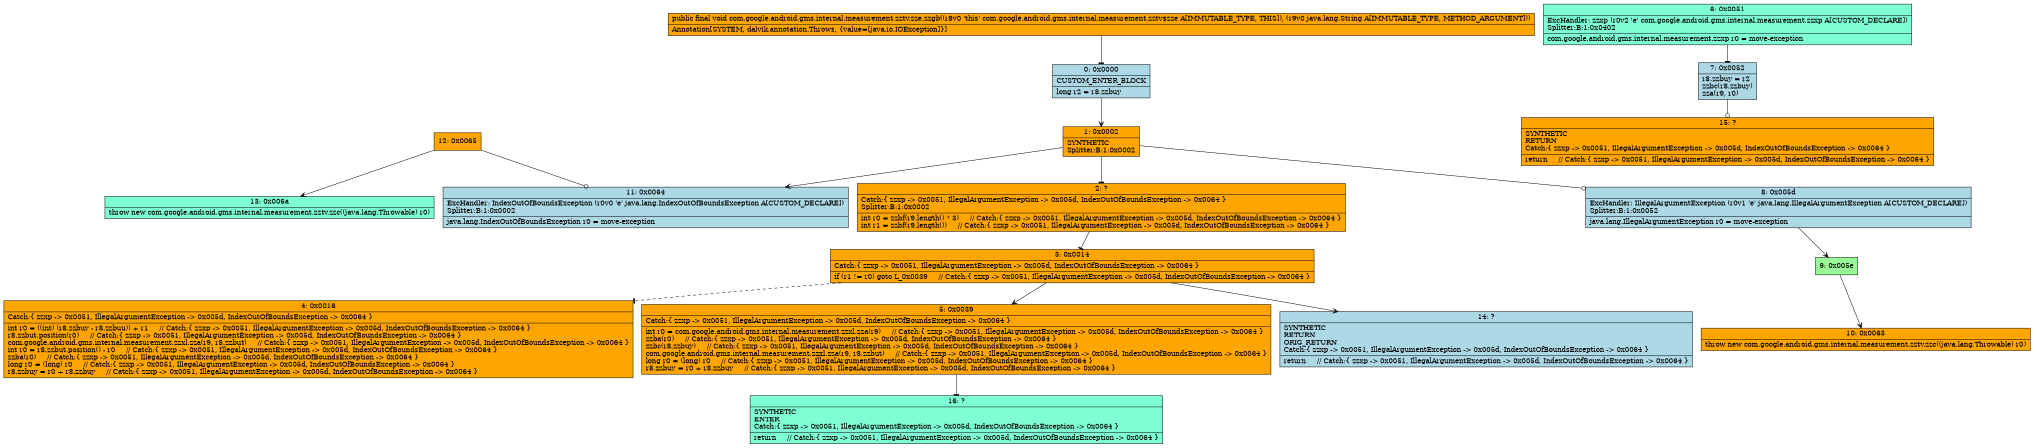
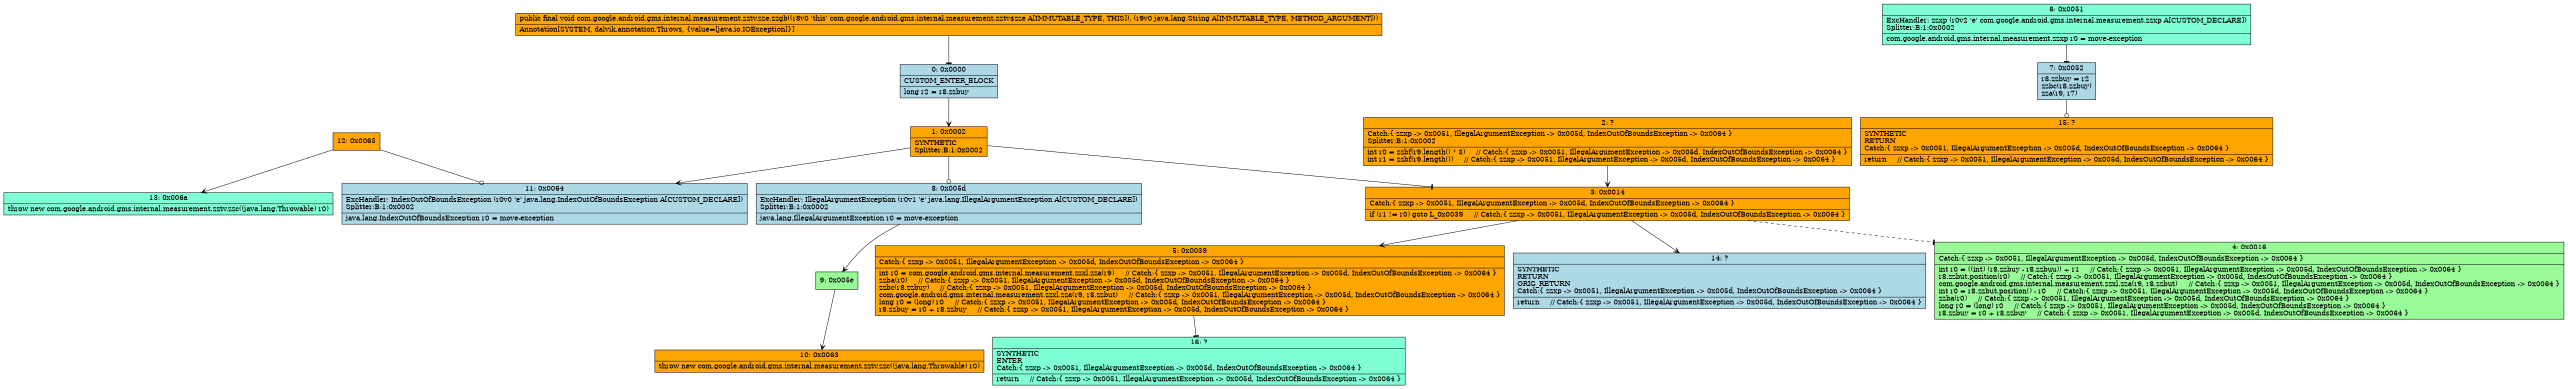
(1582, 28) -> (1921, 28)
(1721, 94) -> (2060, 94)
(1101, 169) -> (1209, 166)
(1624, 211) -> (794, 207)
(1085, 239) -> (1608, 174)
(318, 339) -> (2249, 281)
